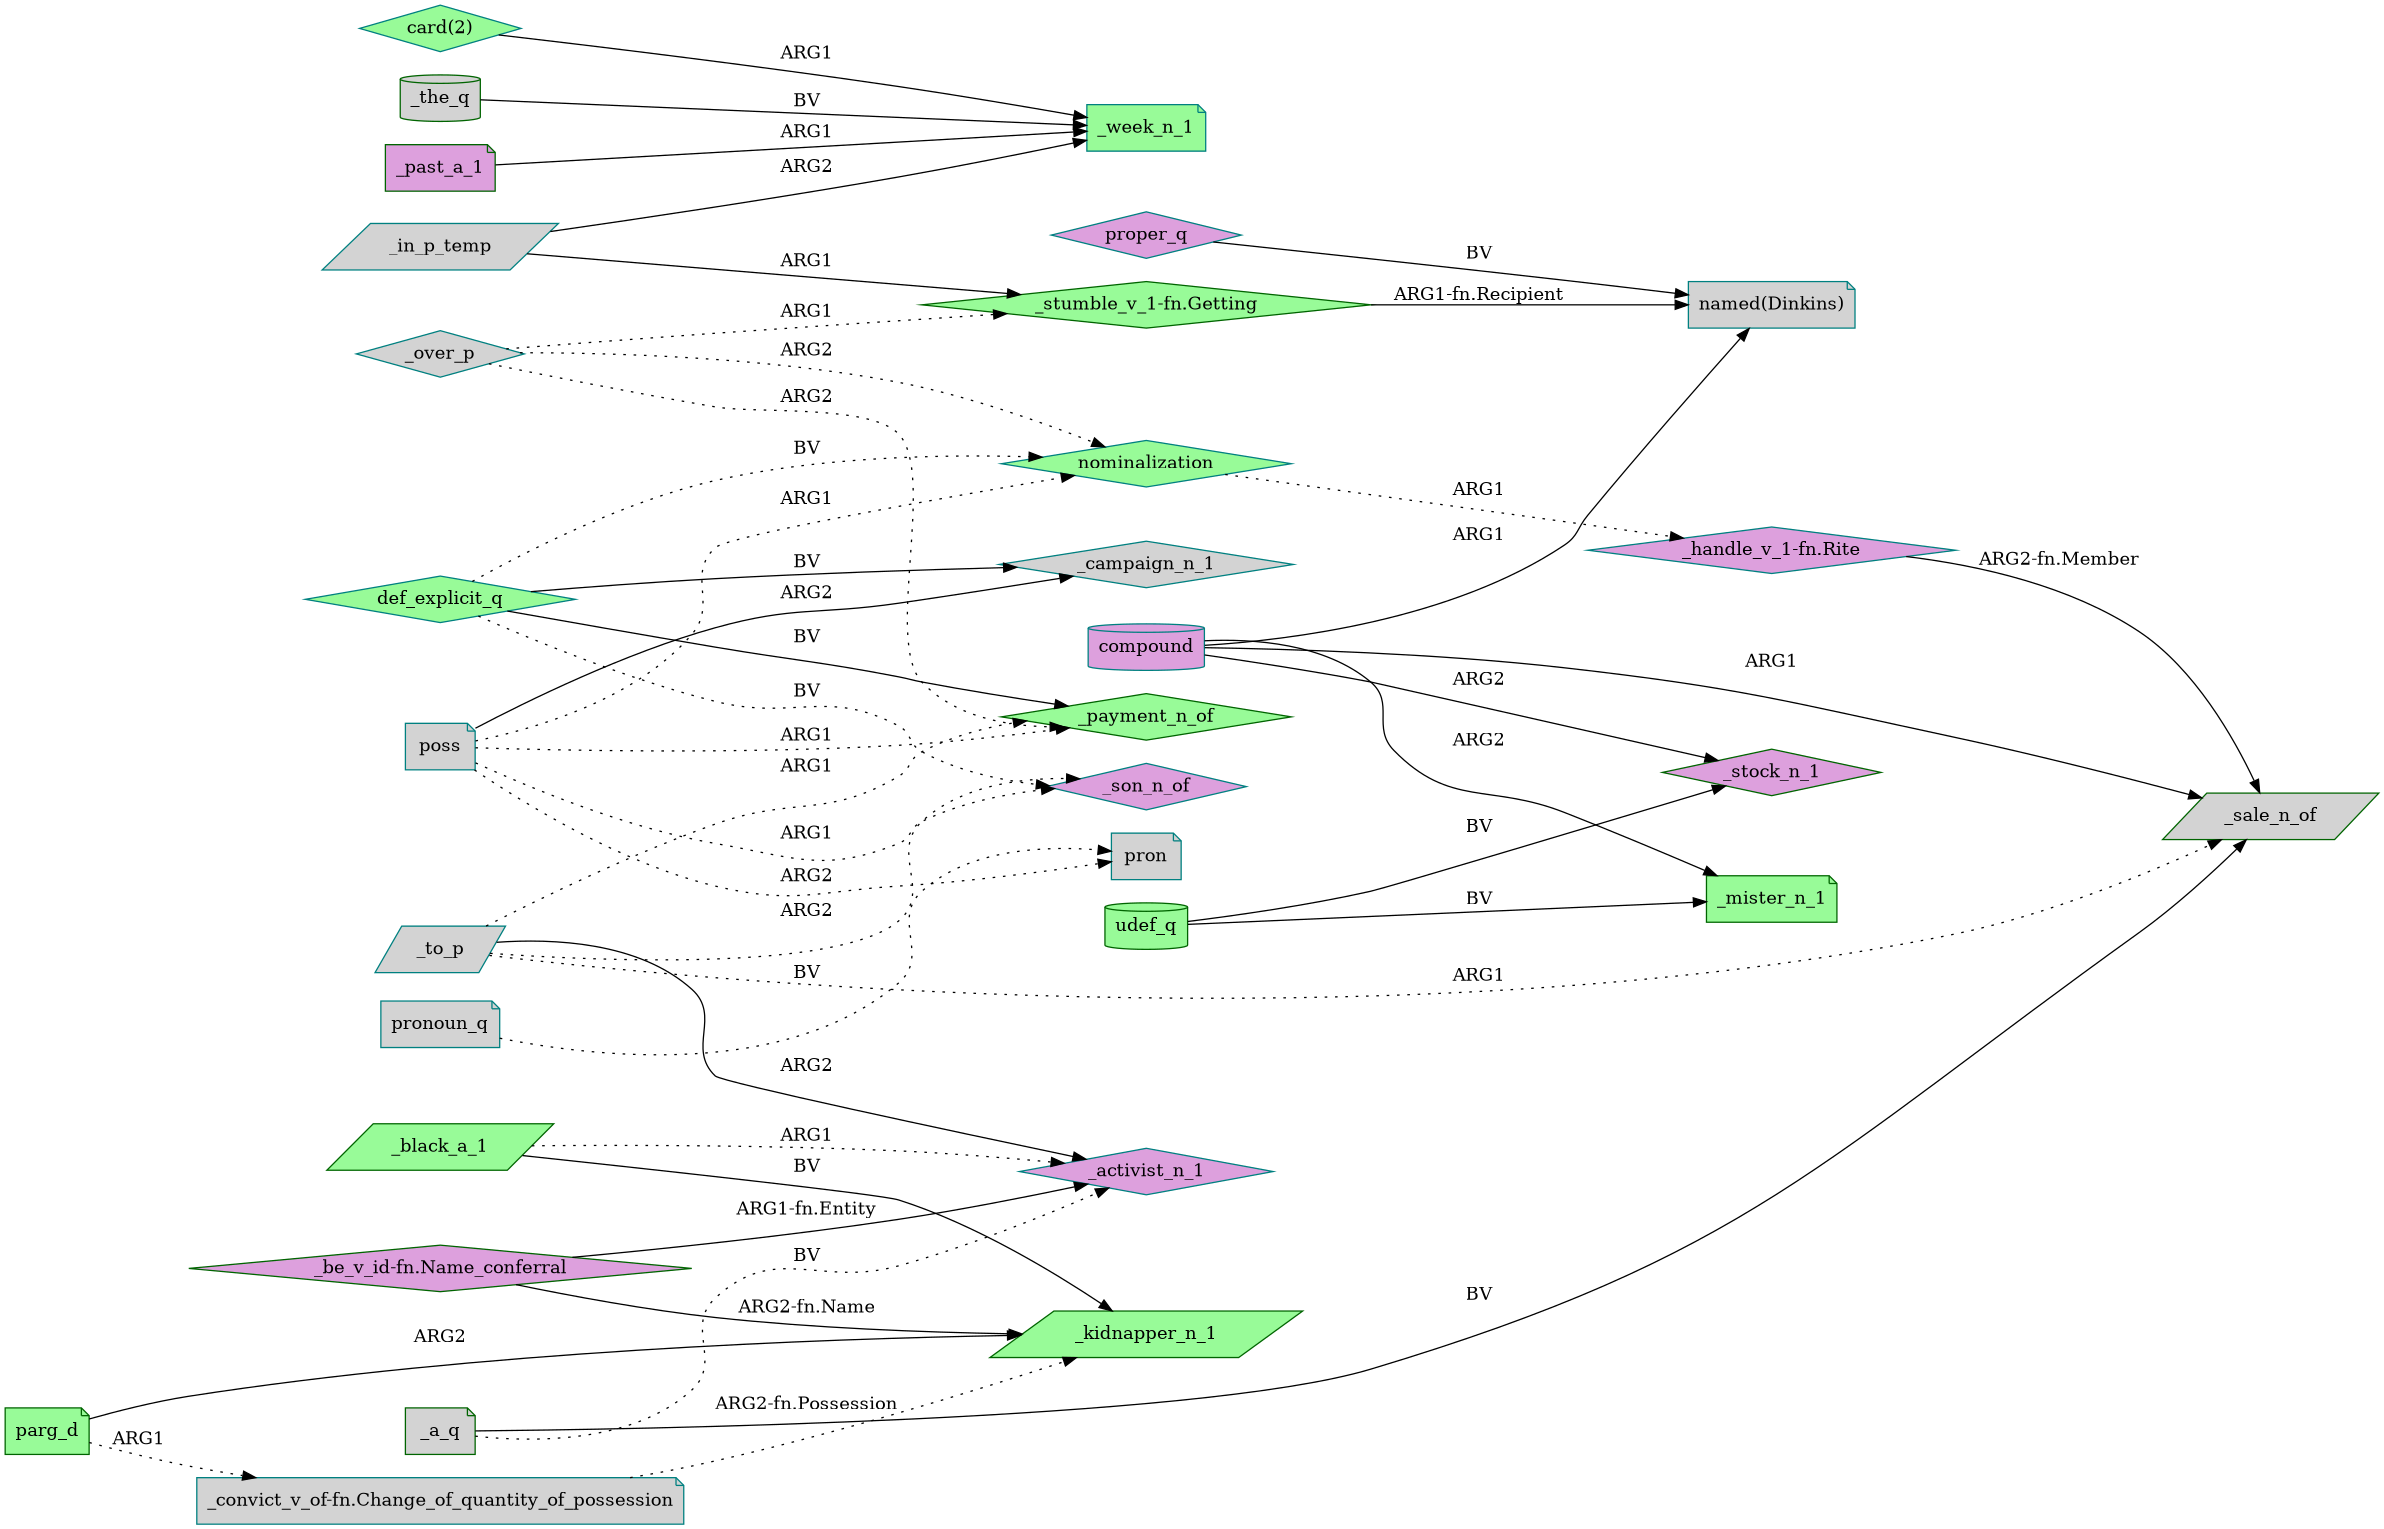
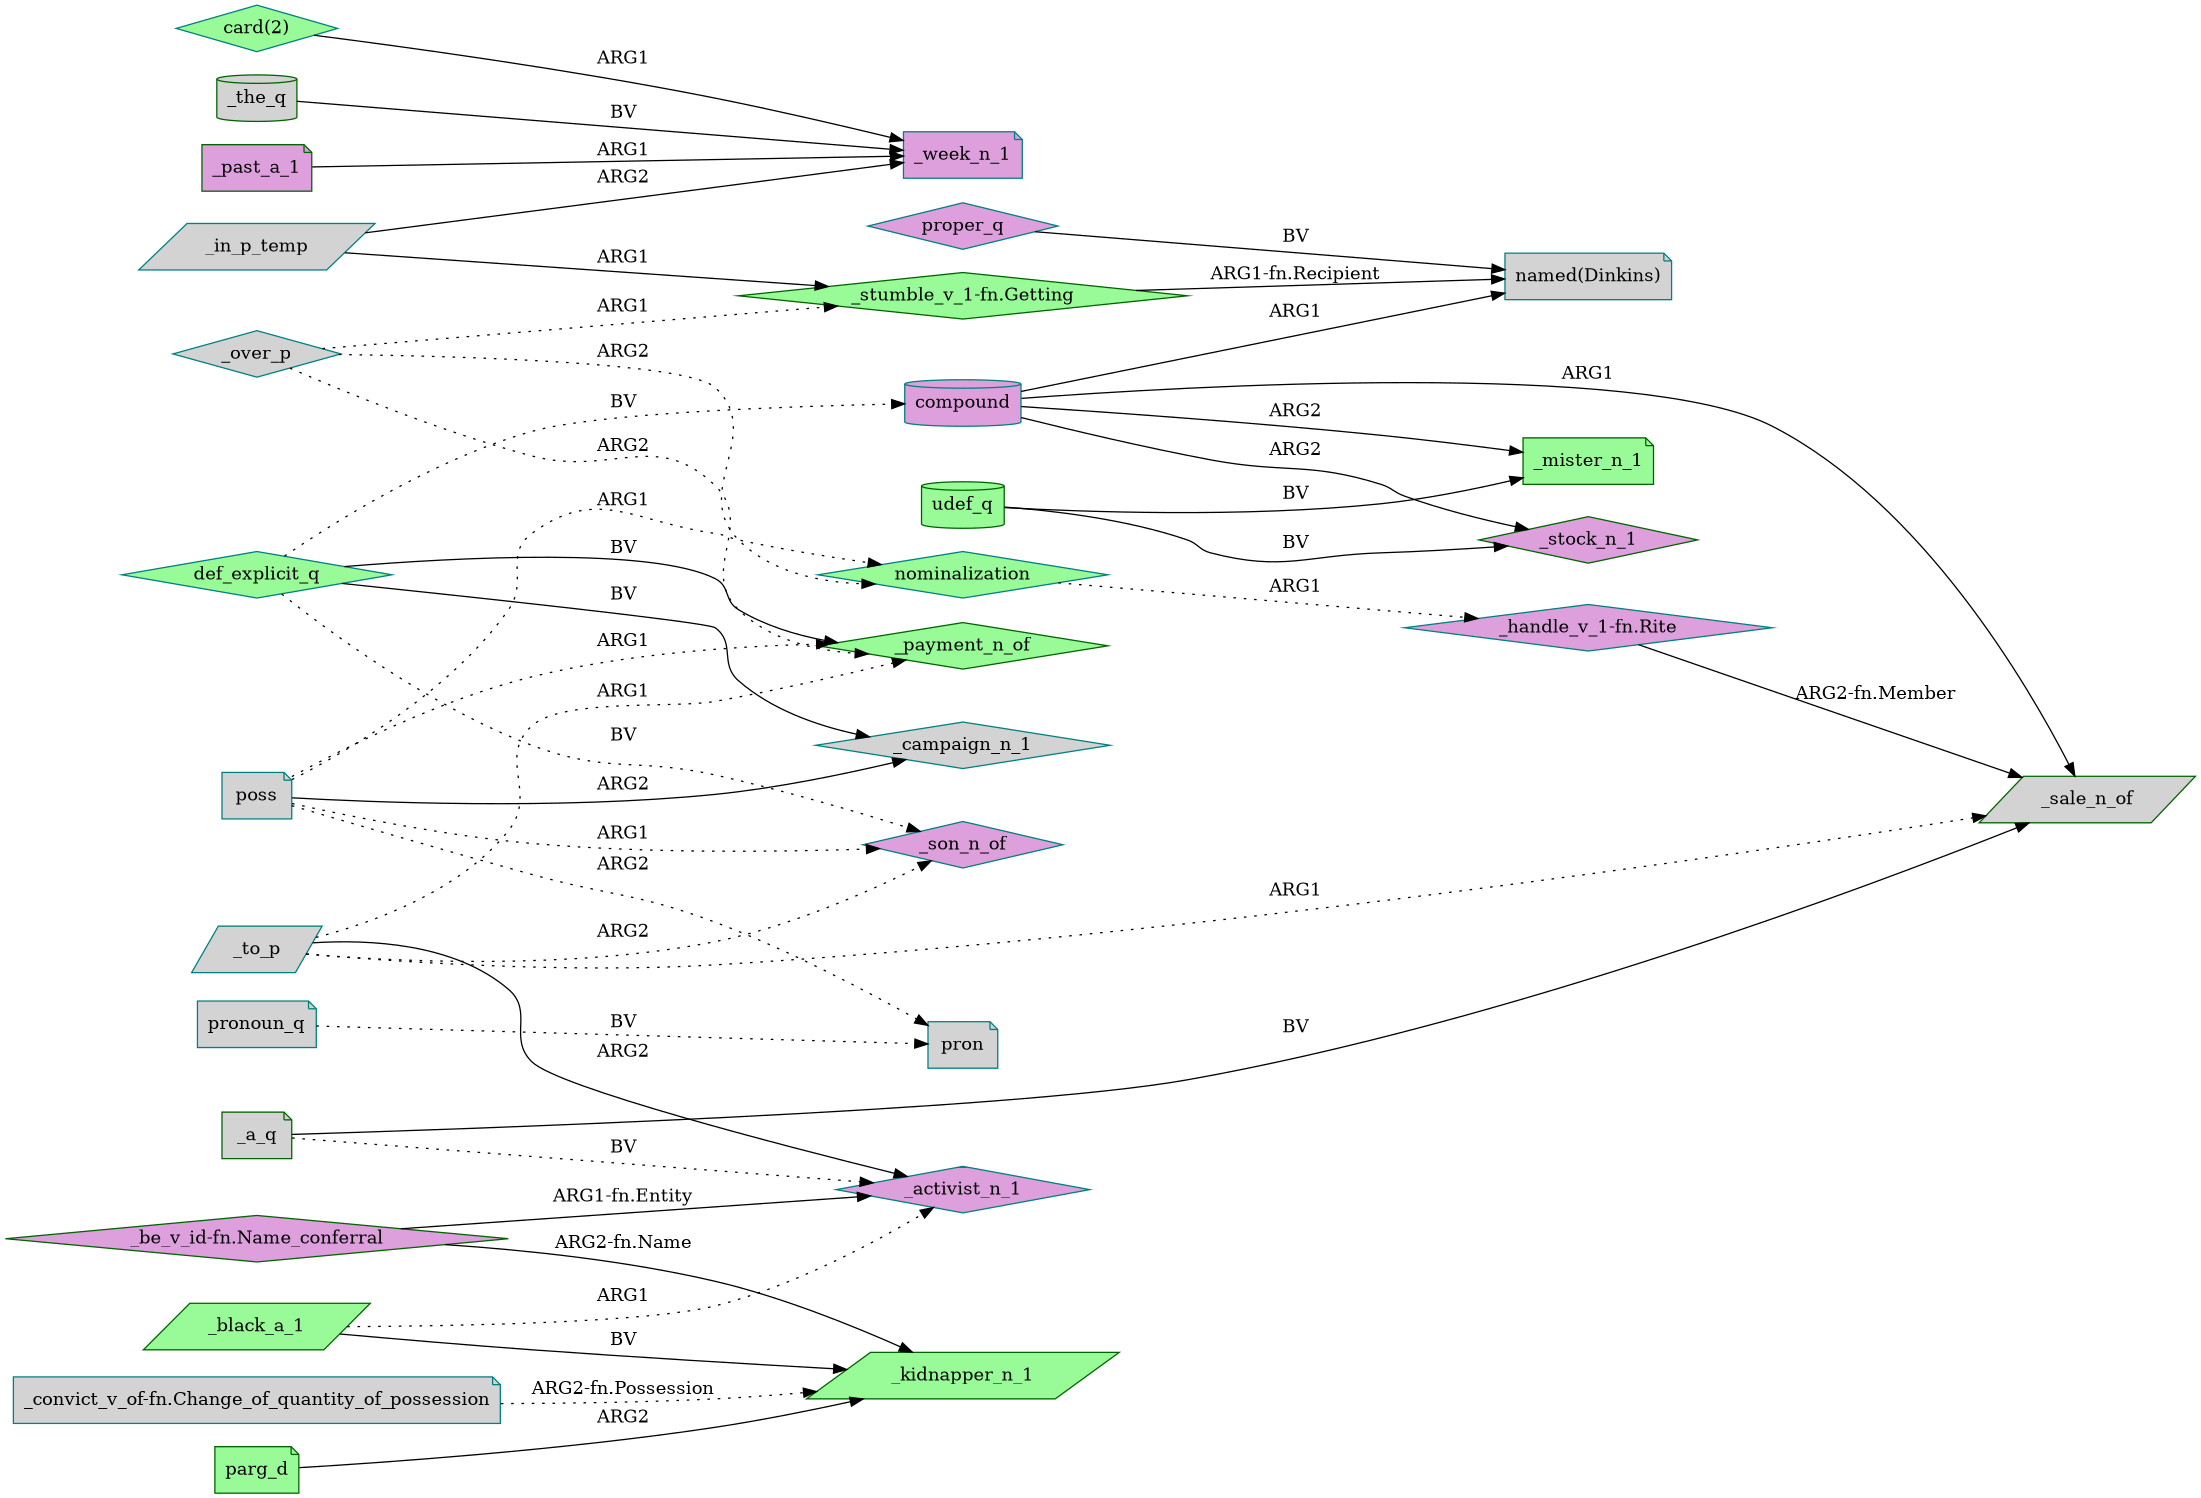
(1146, 128) -> (963, 155)
(740, 475) -> (572, 424)
(165, 1461) -> none
